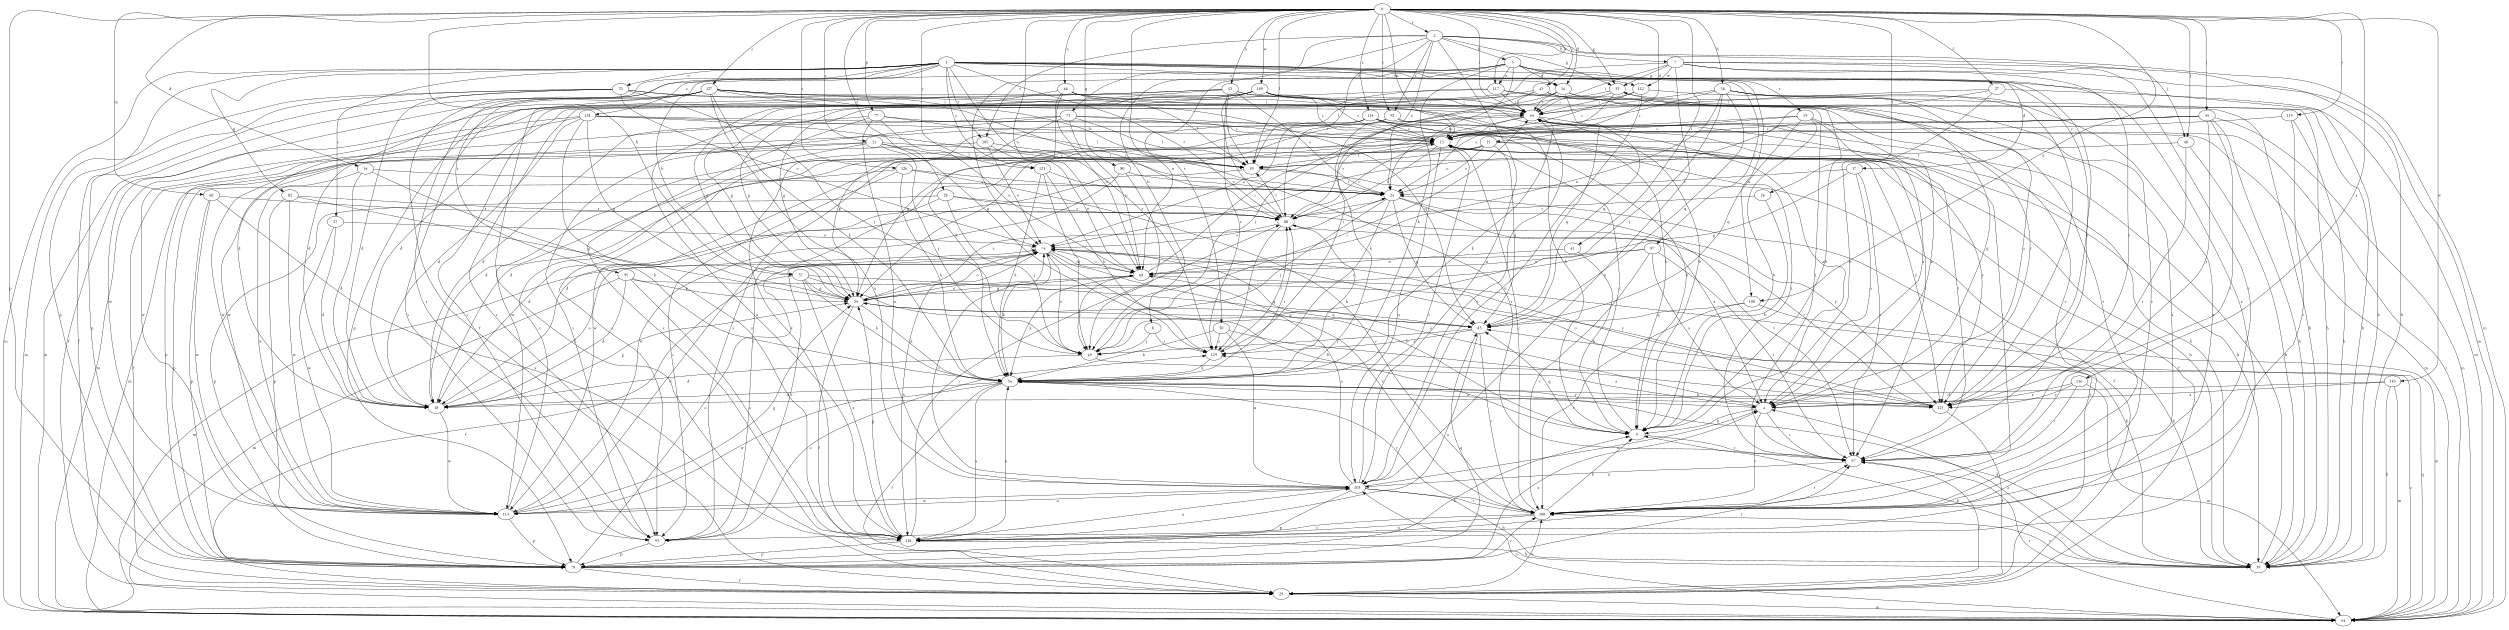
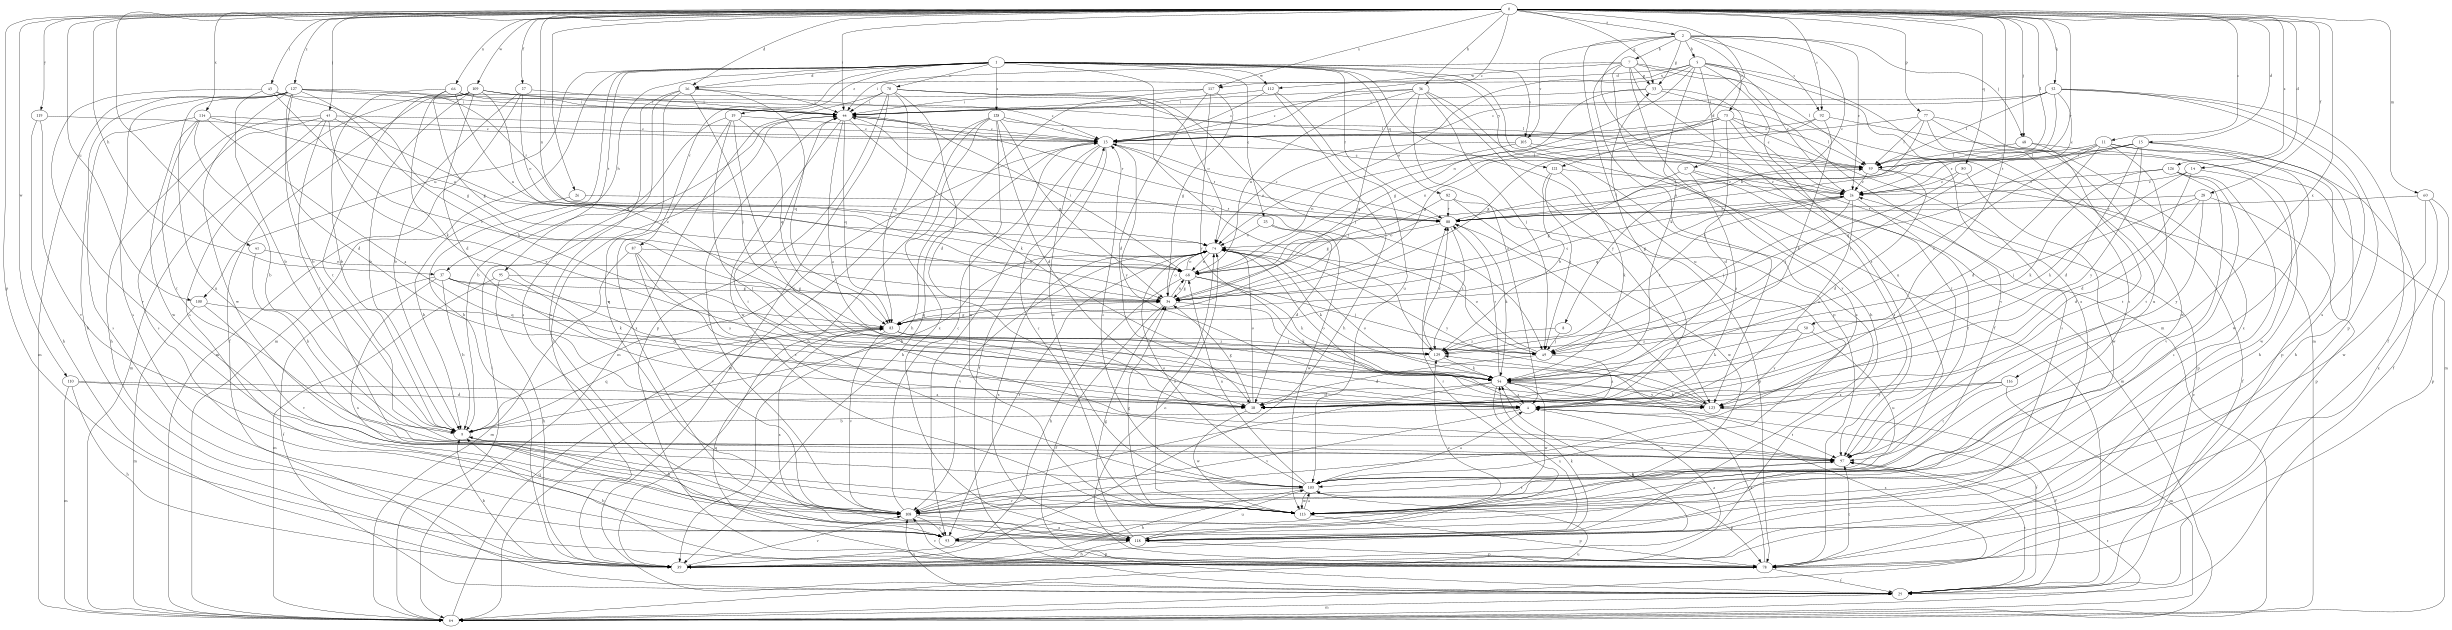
(2050, 109) -> none
(1341, 115) -> (2070, 83)
(758, 427) -> none
